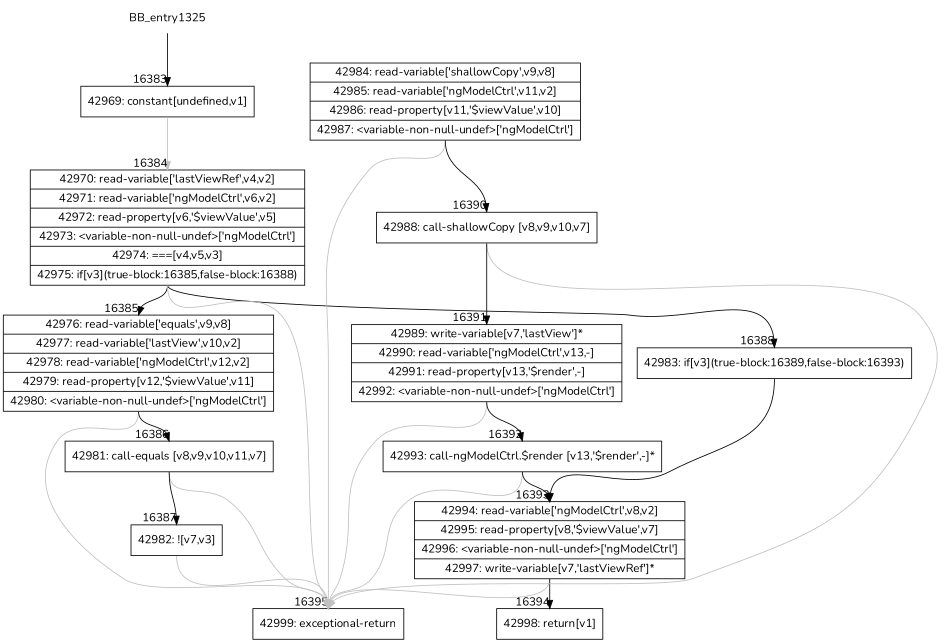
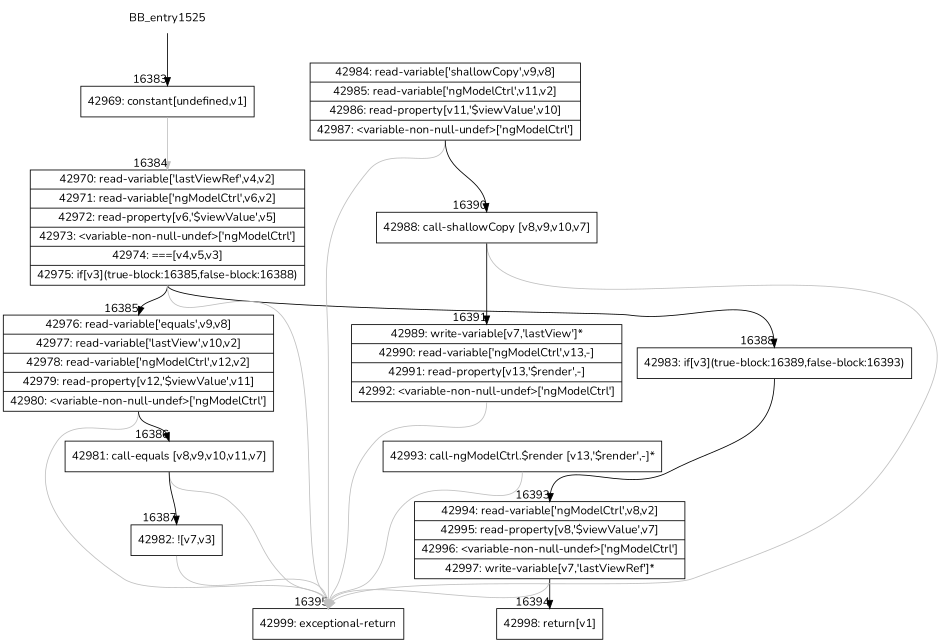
(167, 18) -> (167, 18)
(501, 420) -> none
(532, 485) -> none
